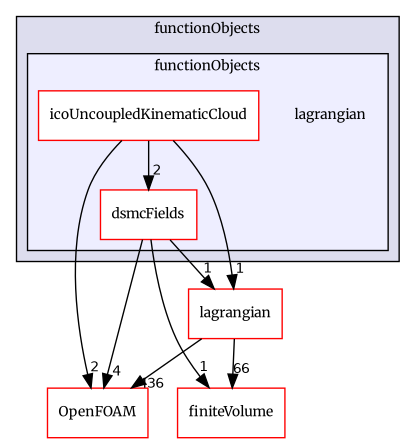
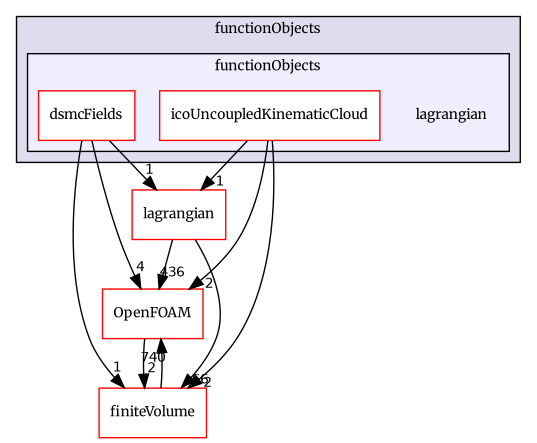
(149, 158) -> (264, 270)
none -> (144, 357)
none -> (162, 370)
